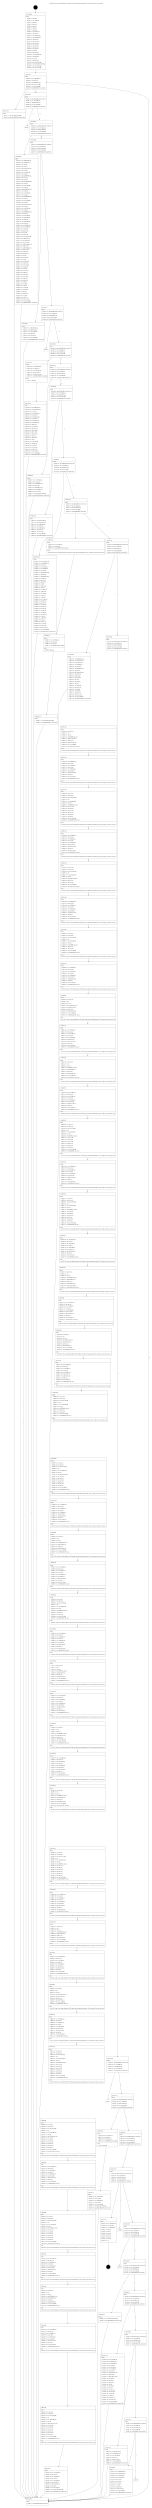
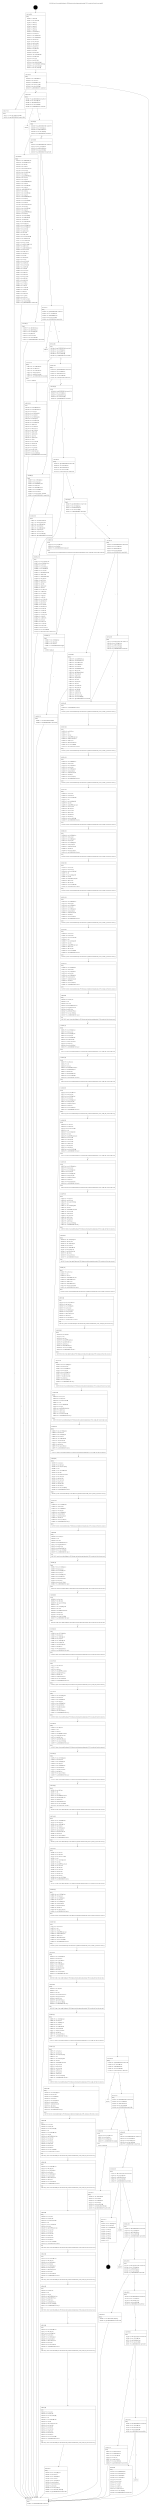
none -> (88, 707)
none -> (78, 1439)
none -> (77, 1829)
none -> (71, 2101)
(113, 2379) -> none
